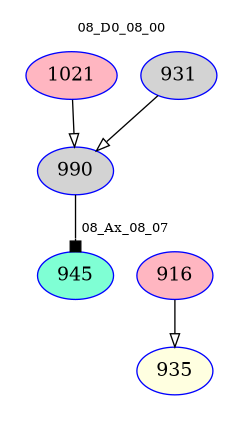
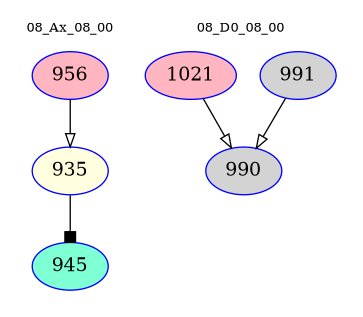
(179, 76) -> (298, 76)
(76, 224) -> (70, 212)
(125, 229) -> (70, 28)
(175, 276) -> (70, 76)
